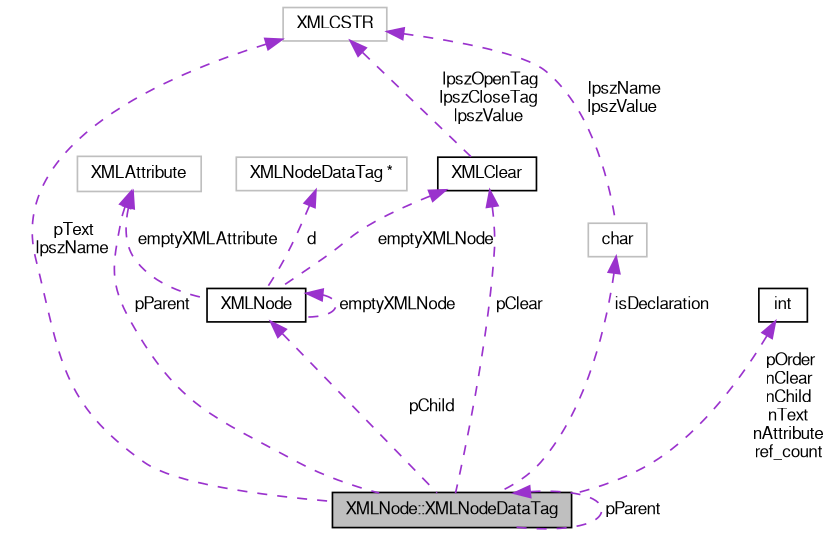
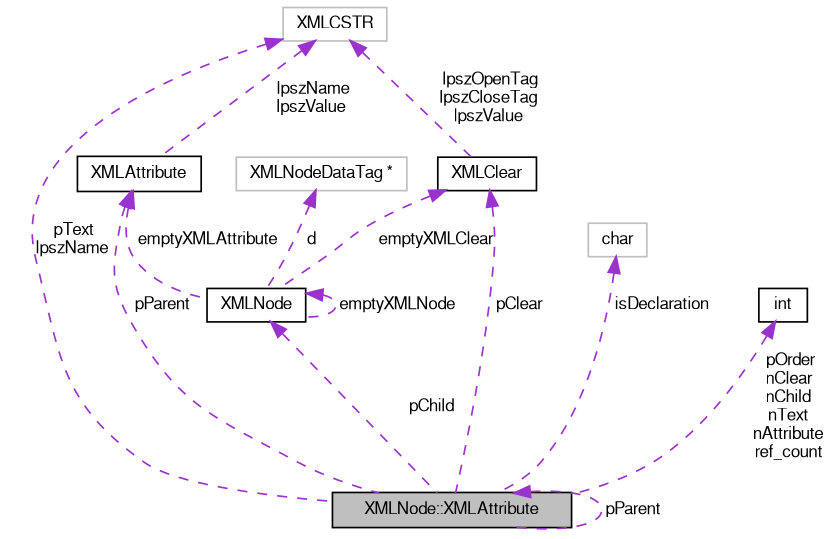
(554, 79) -> (231, 104)
(139, 174) -> (139, 174)
(434, 240) -> (434, 240)
(452, 510) -> (452, 510)
